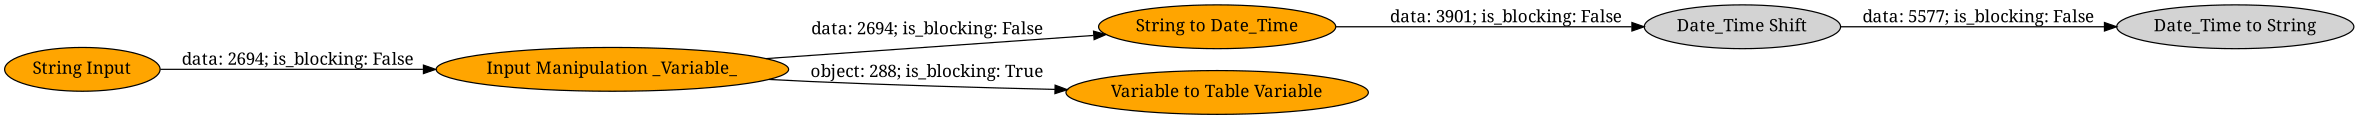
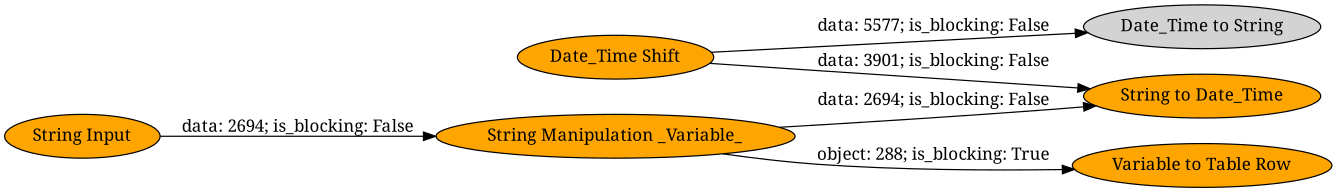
(1484, 27) -> (894, 76)
(1742, 27) -> (616, 57)
(612, 69) -> (616, 136)
(1217, 92) -> (1202, 165)
